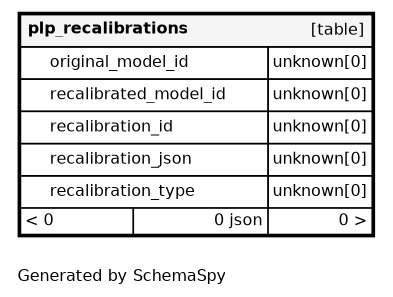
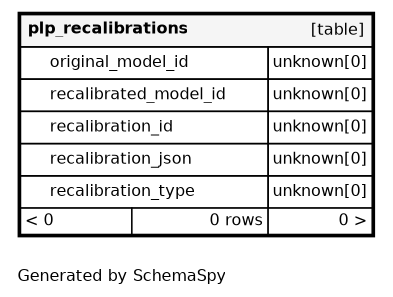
(239, 221) -> (237, 221)
